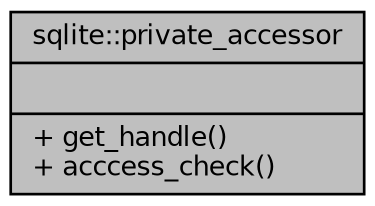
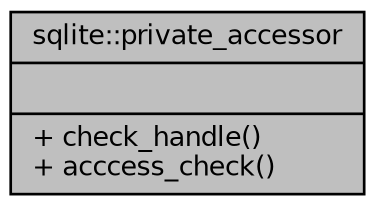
(130, 138) -> (147, 138)
